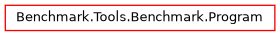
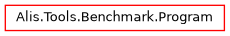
(140, 18) -> (115, 18)
